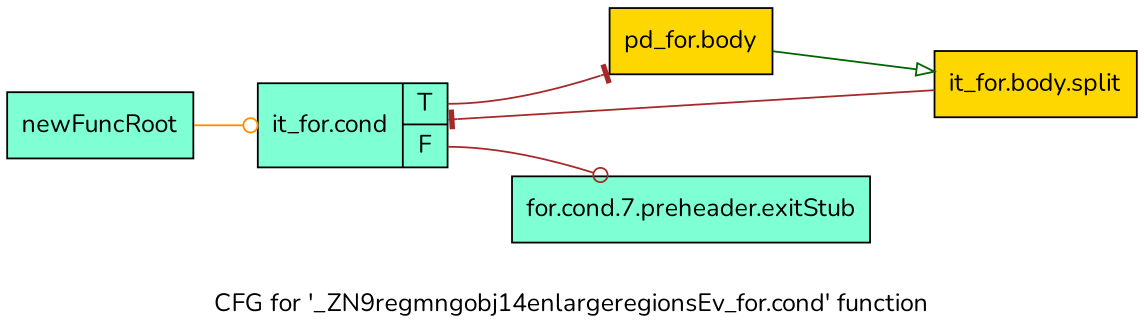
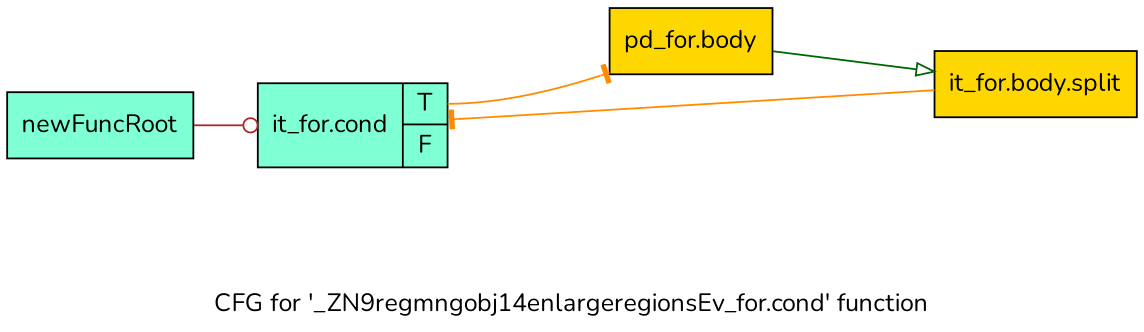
(525, 95) -> (525, 95)
(696, 105) -> (696, 105)
(218, 125) -> (218, 125)
(691, 209) -> none
